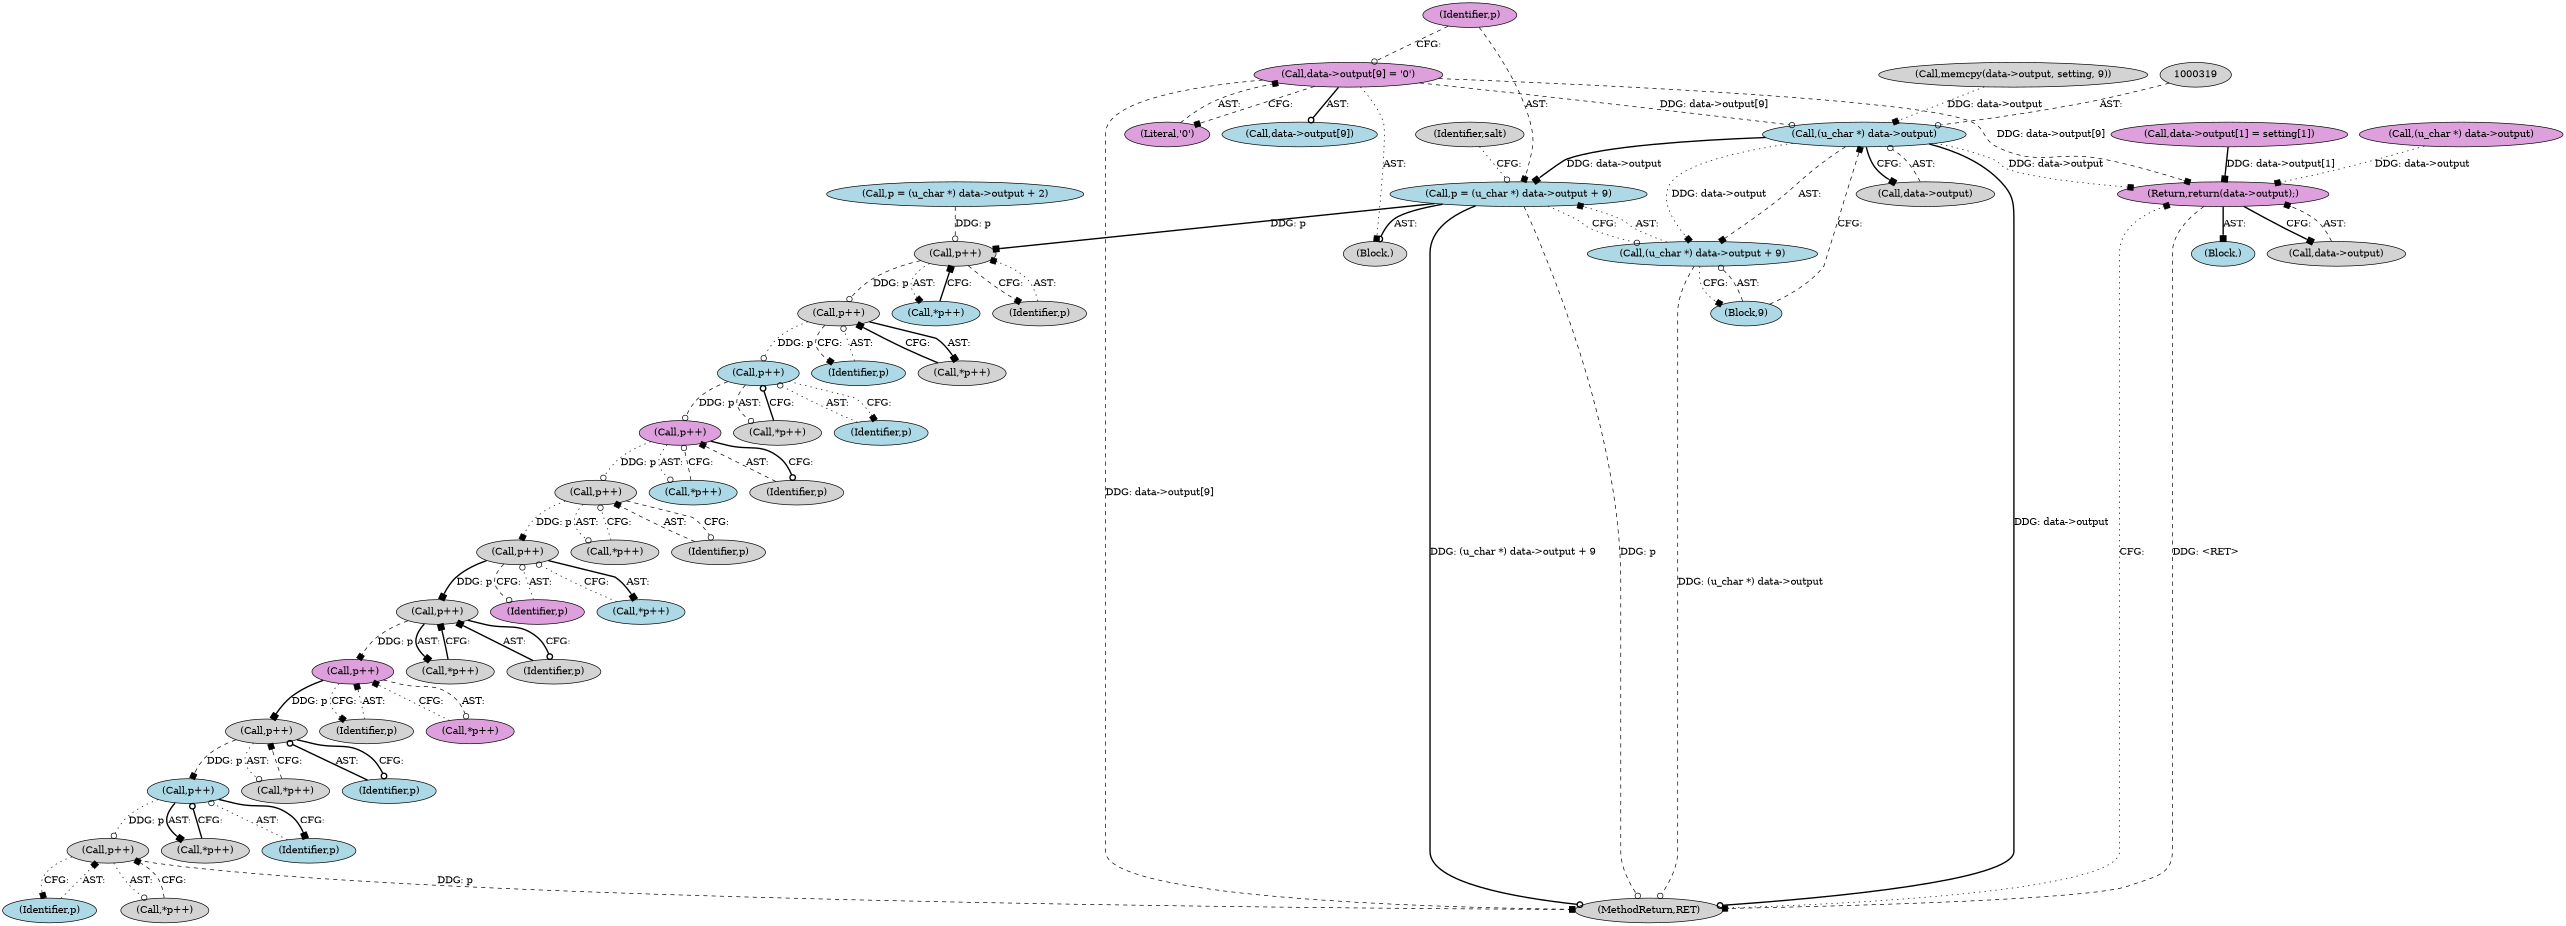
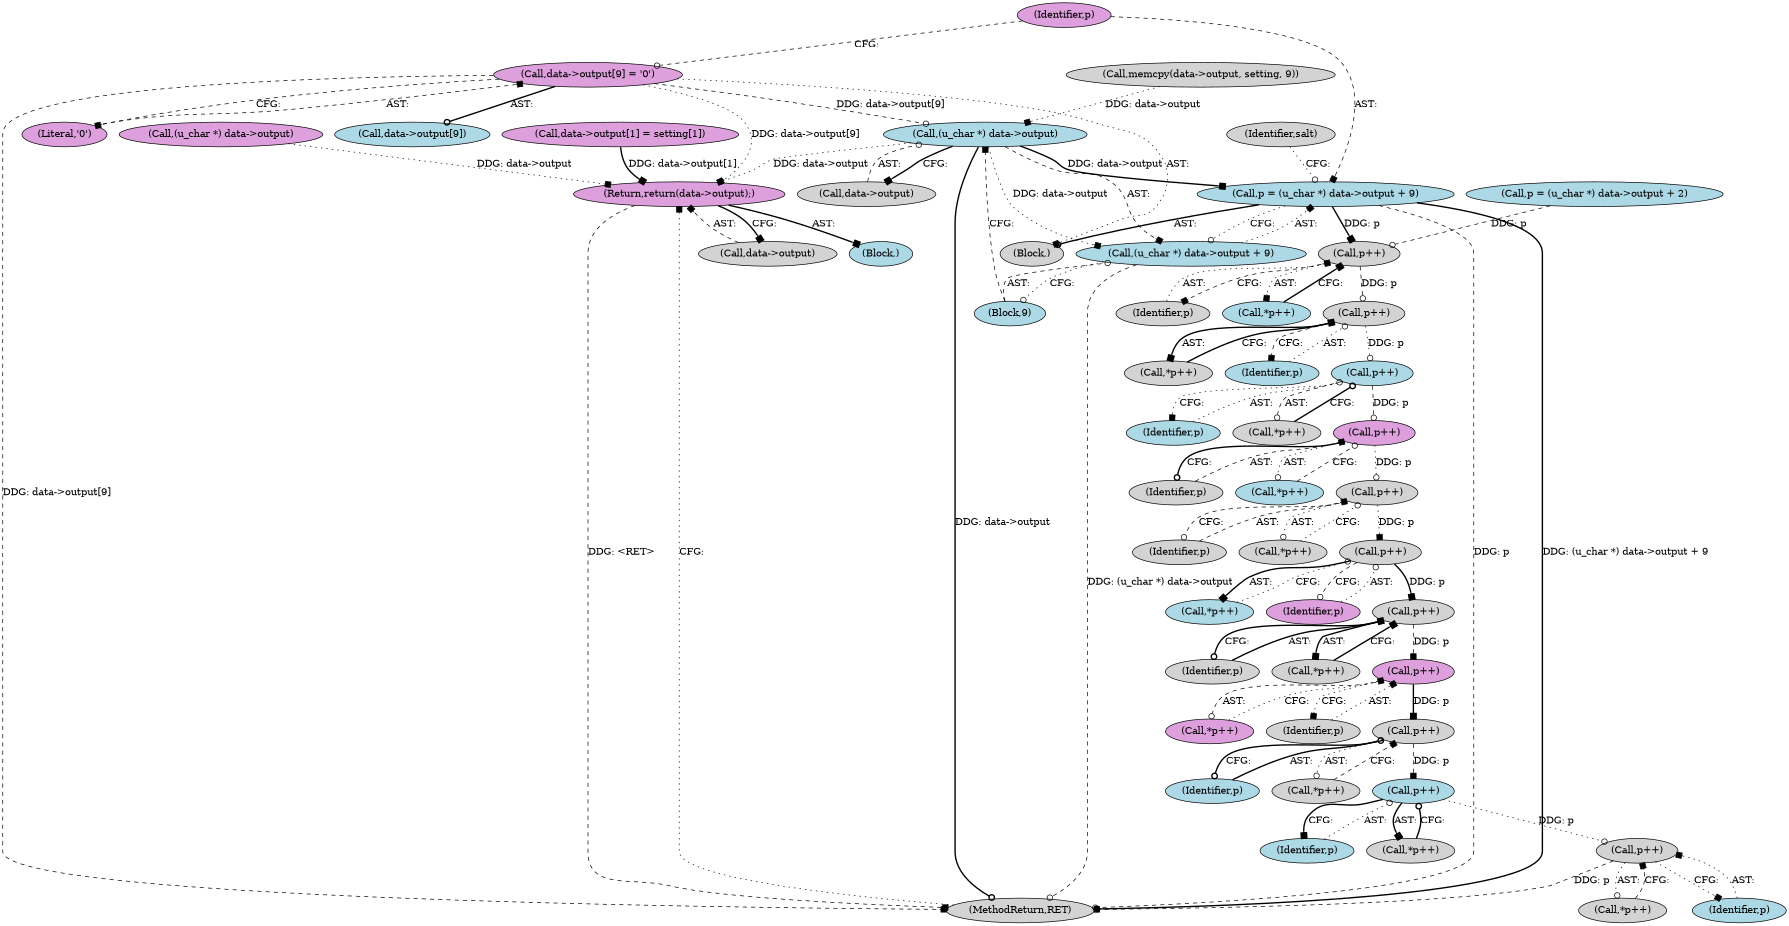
(2196, 75) -> none
(1819, 100) -> (729, 110)
(1702, 286) -> (1061, 274)
